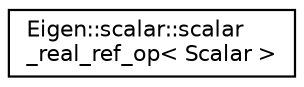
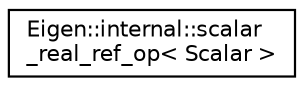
(152, 43) -> (152, 43)
